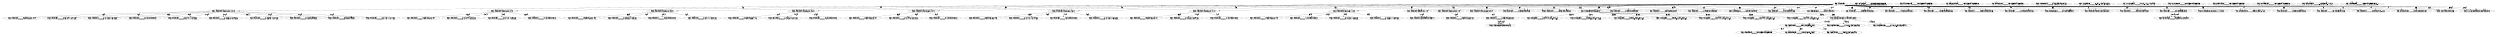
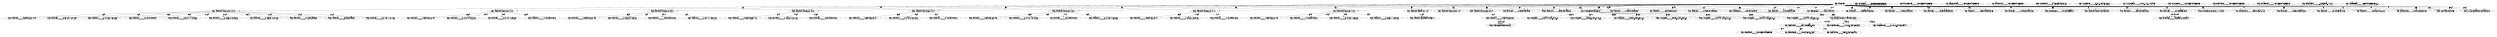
(1460, 18) -> none
